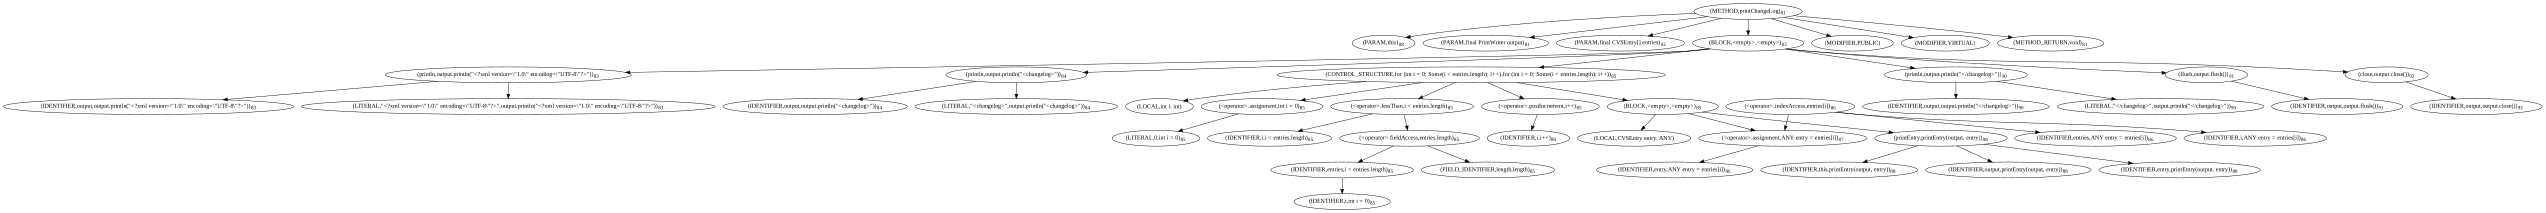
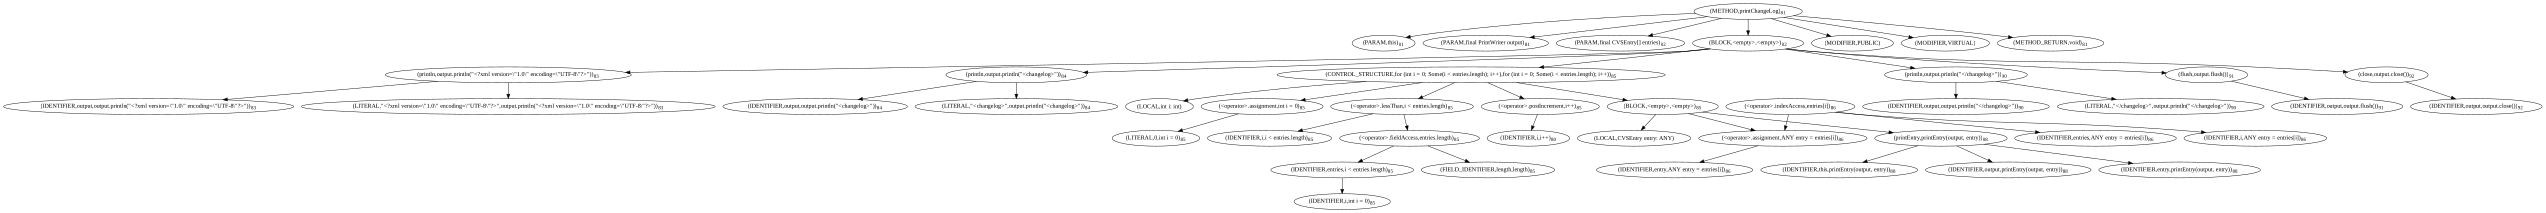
(1401, 42) -> (1401, 42)
(1841, 138) -> (1841, 138)
